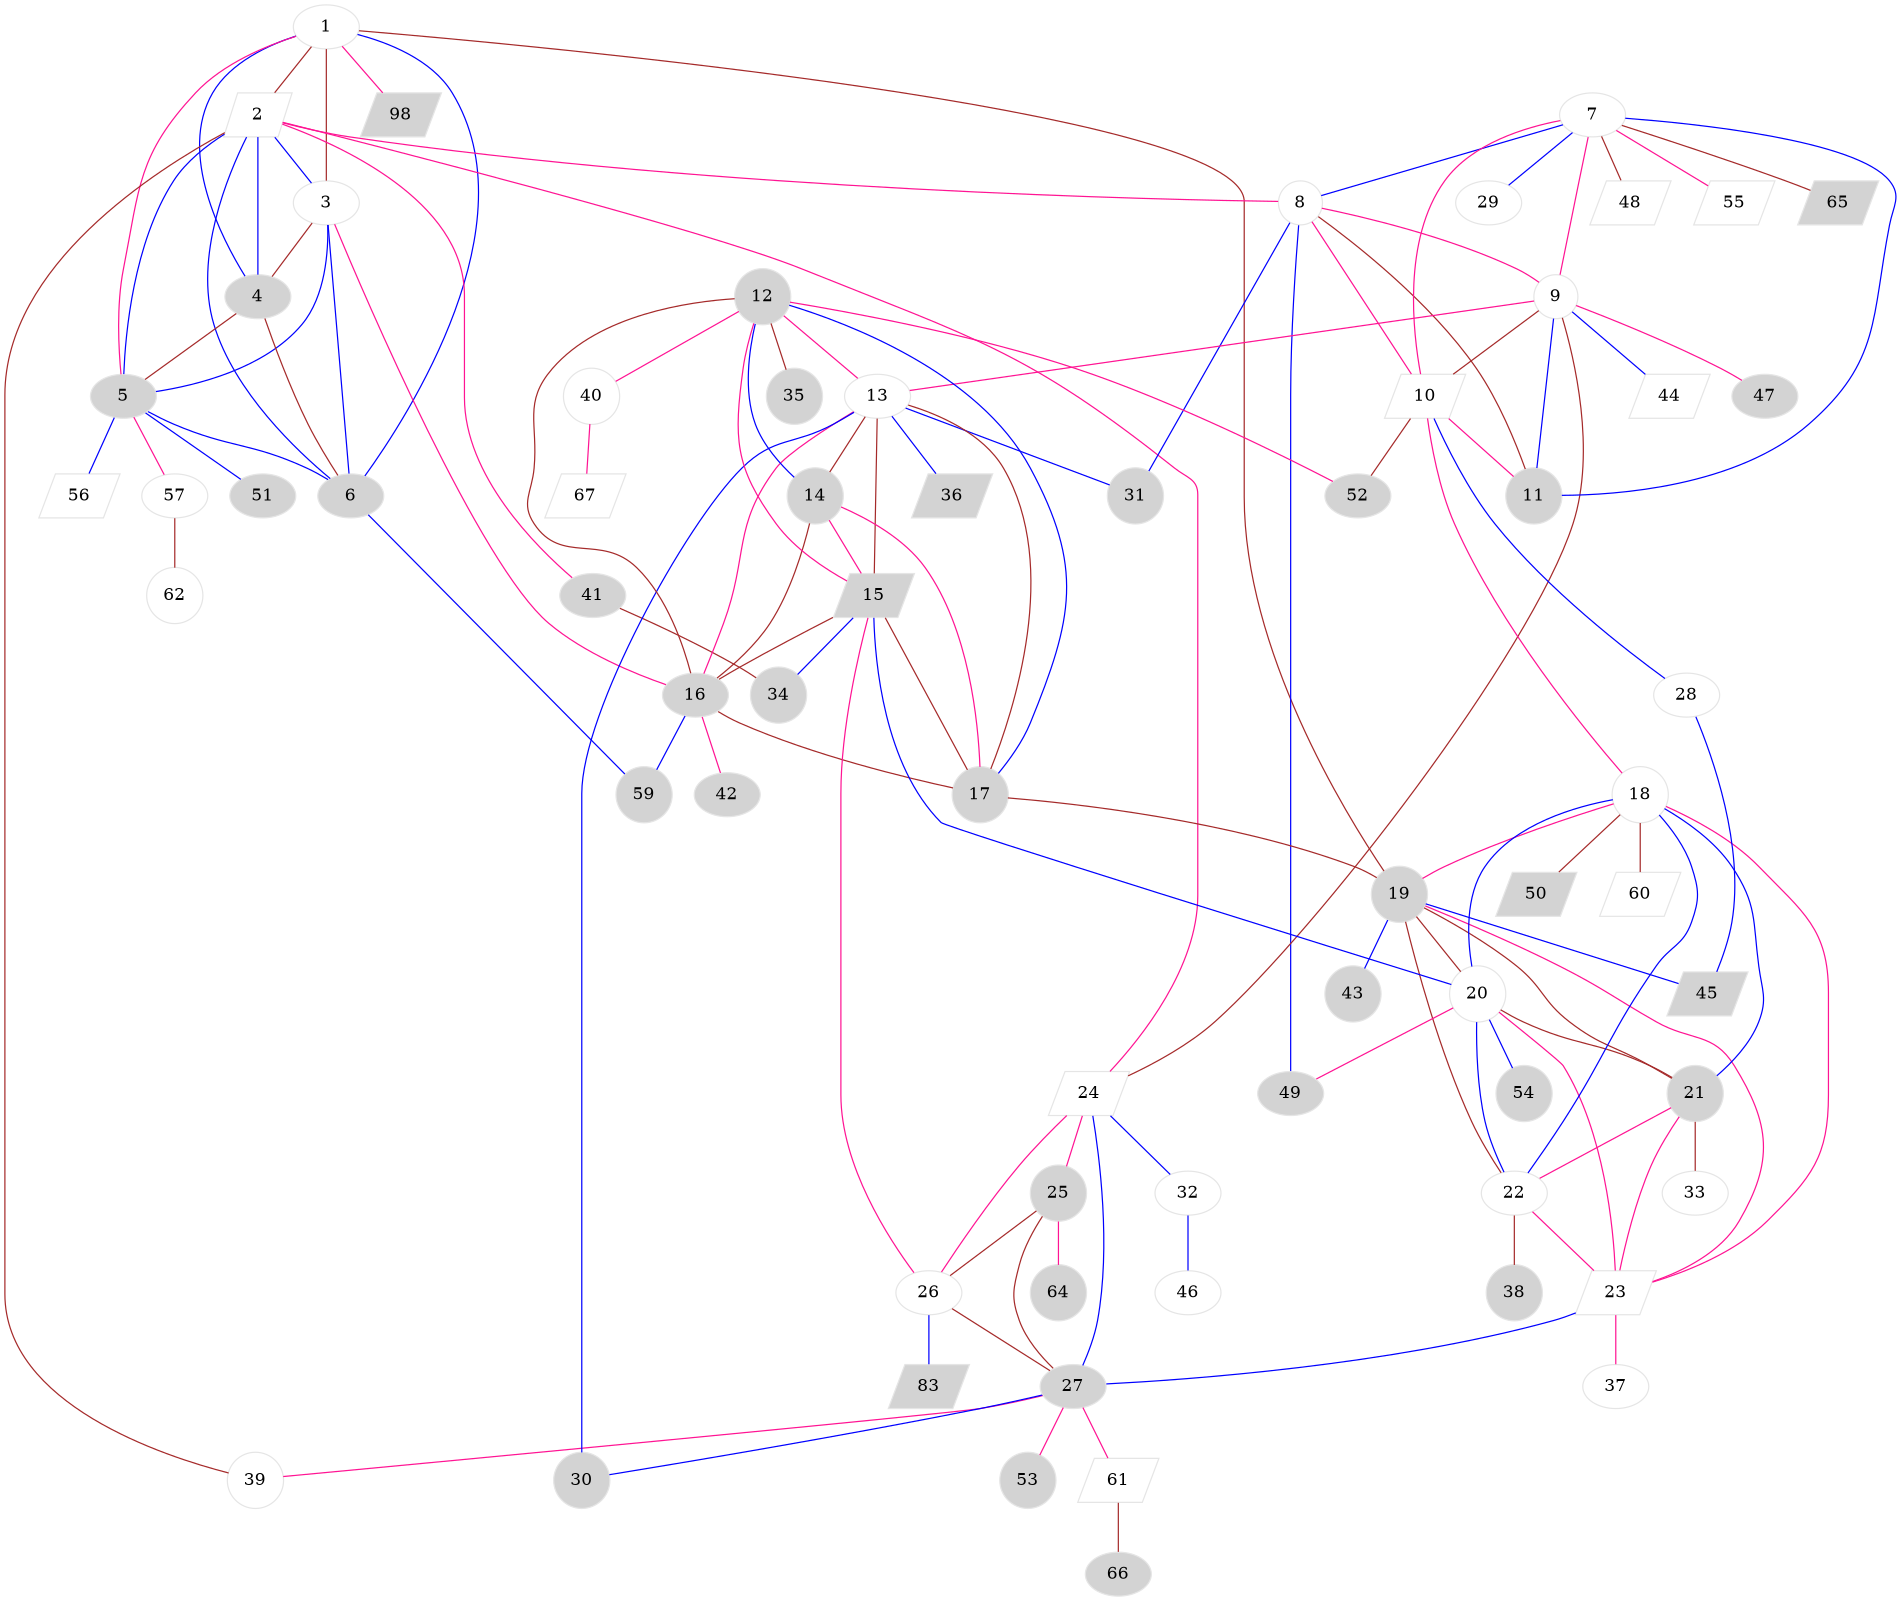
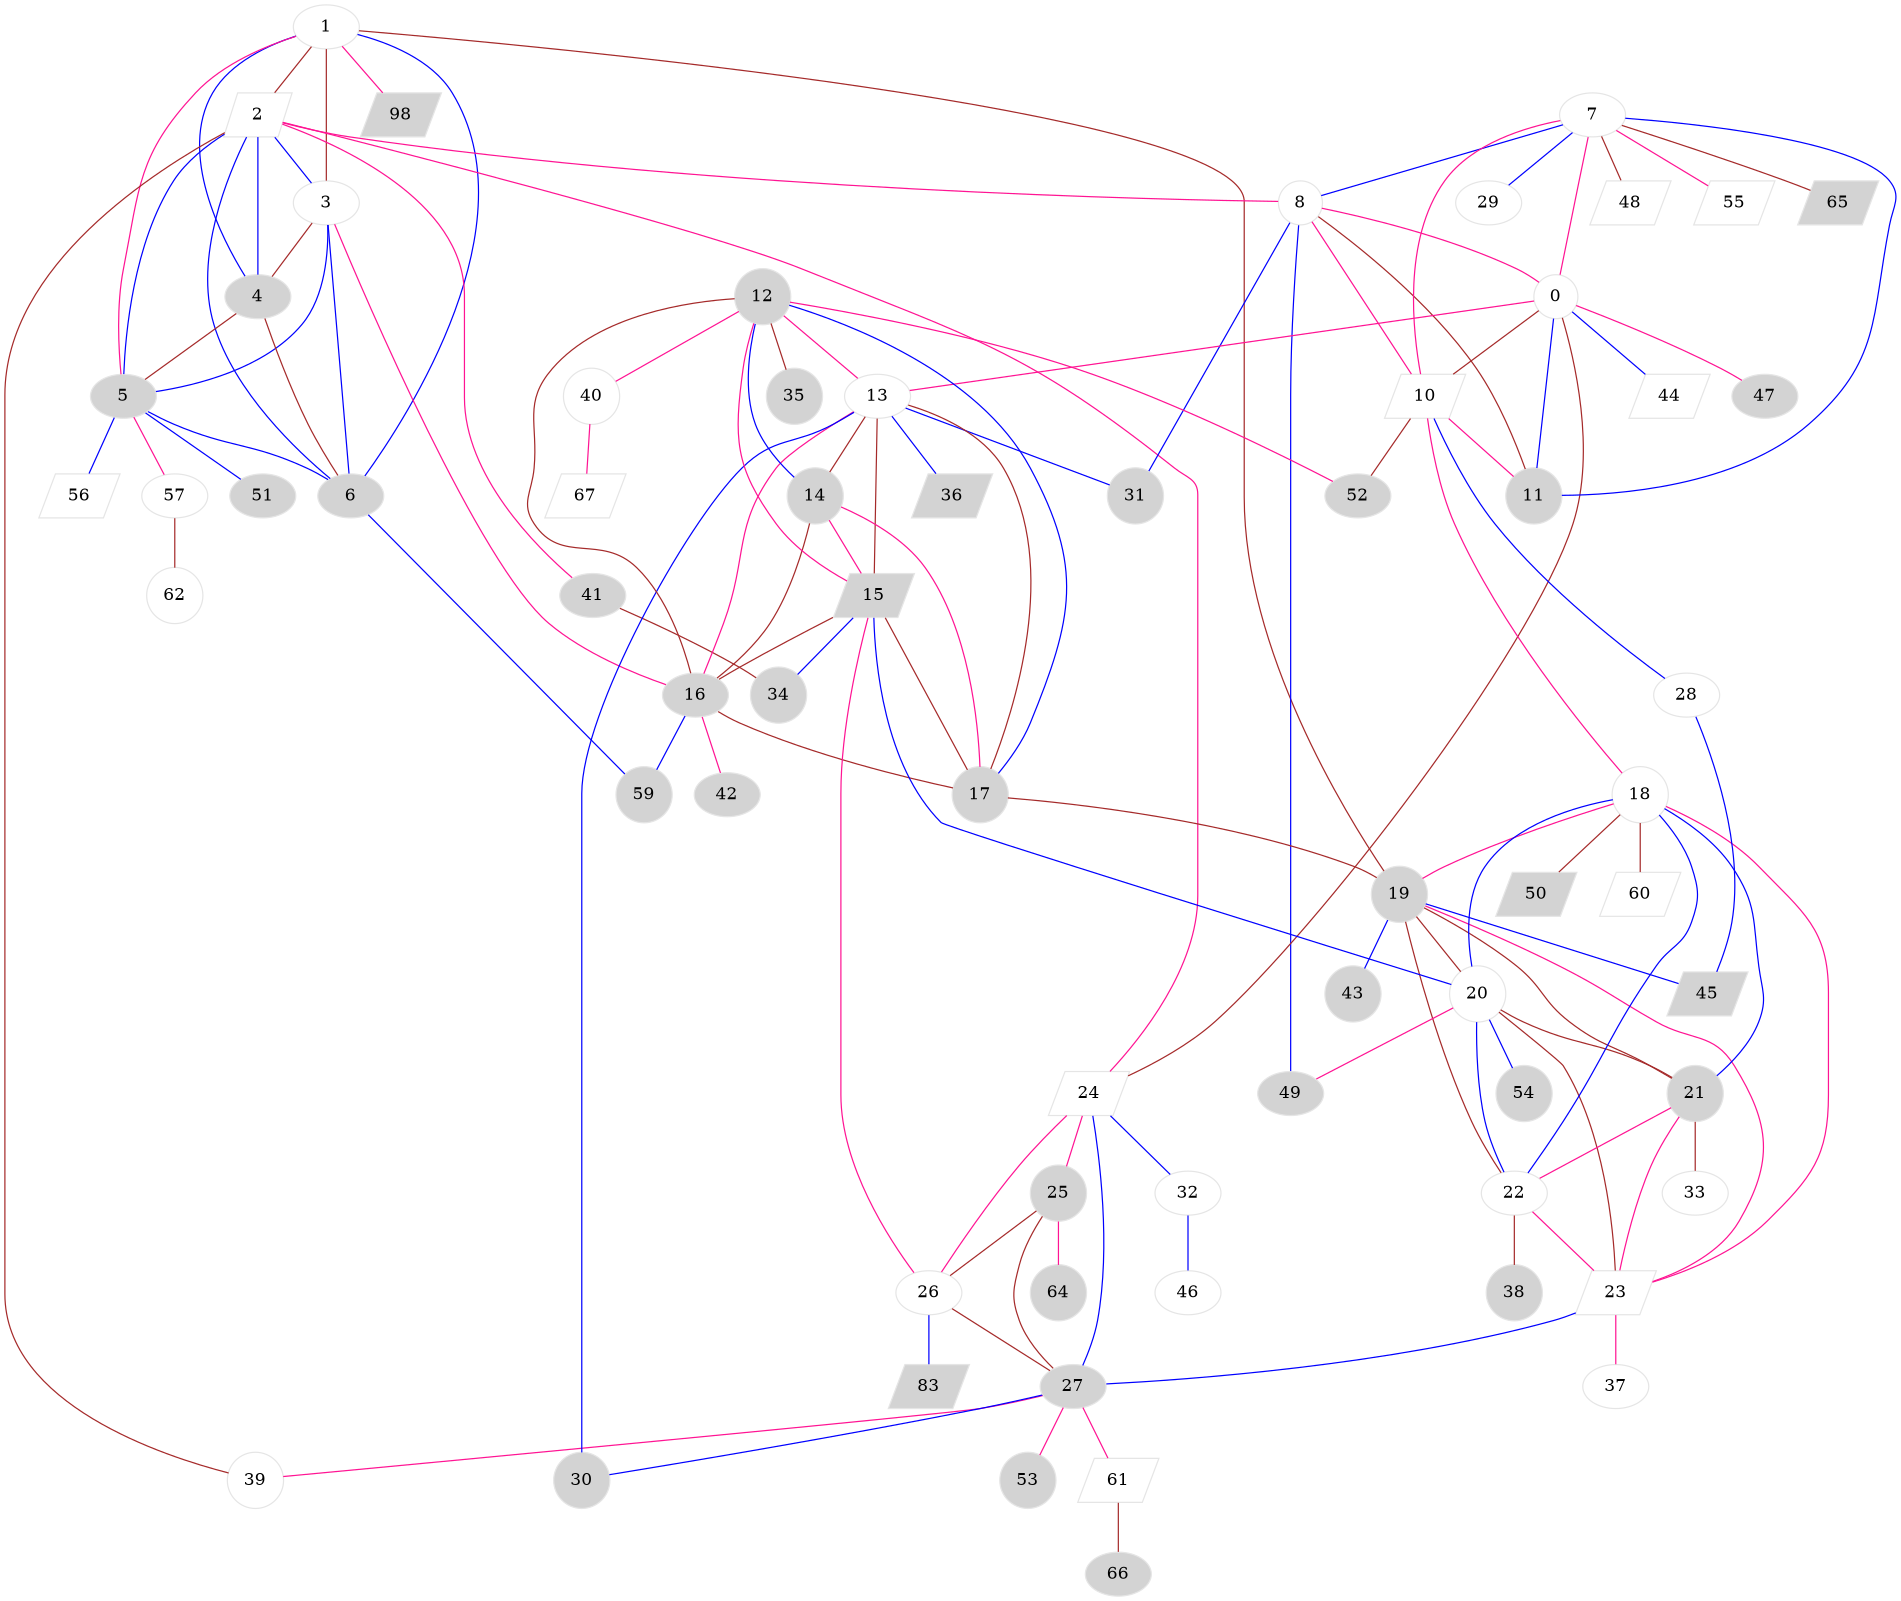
(1556, 297) -> (1556, 297)
(1590, 1125) -> (1590, 1125)
